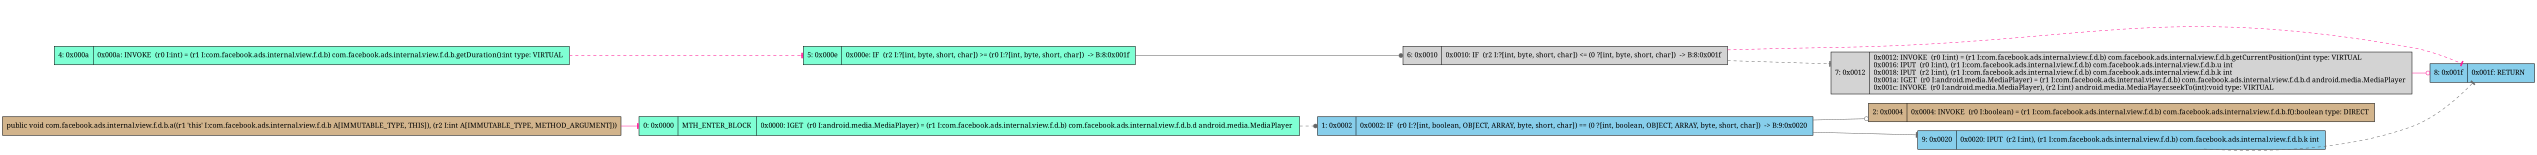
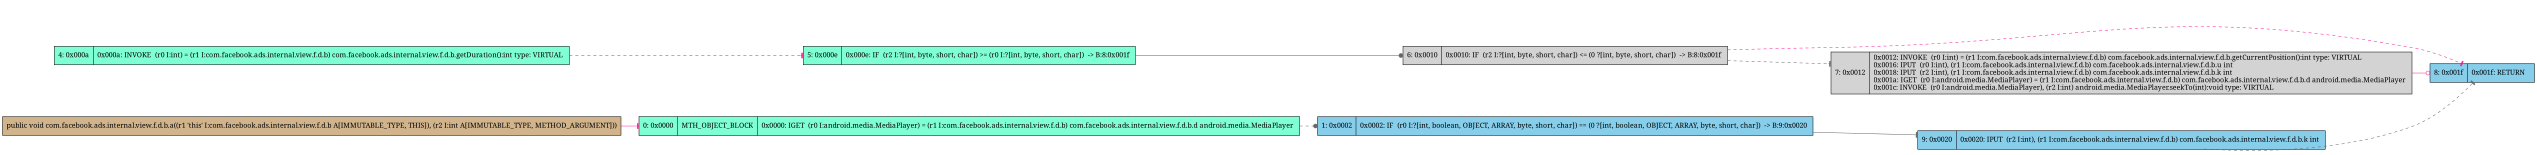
(2122, 113) -> none
(717, 126) -> (718, 126)
